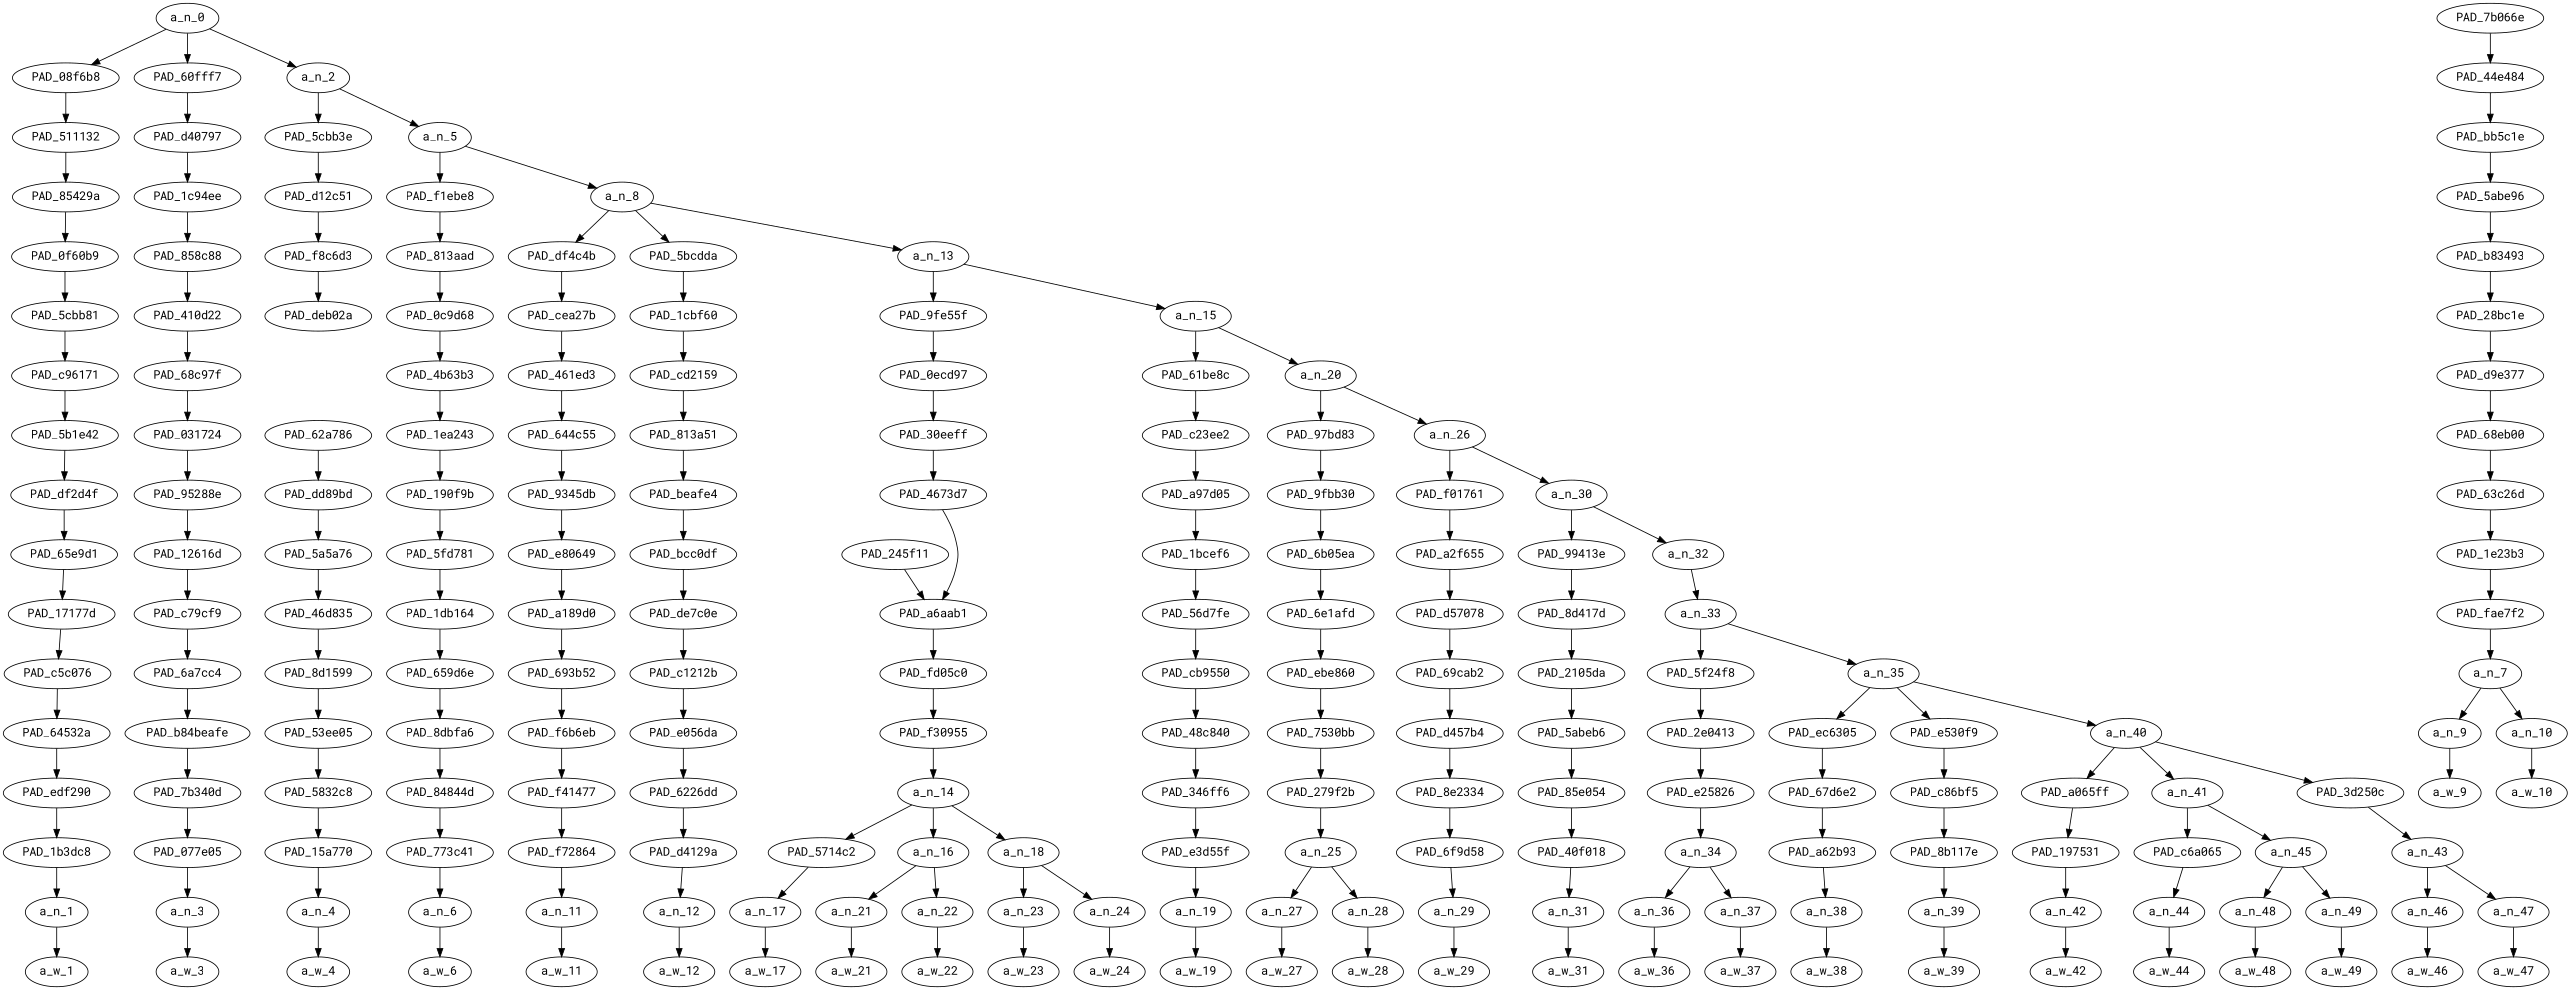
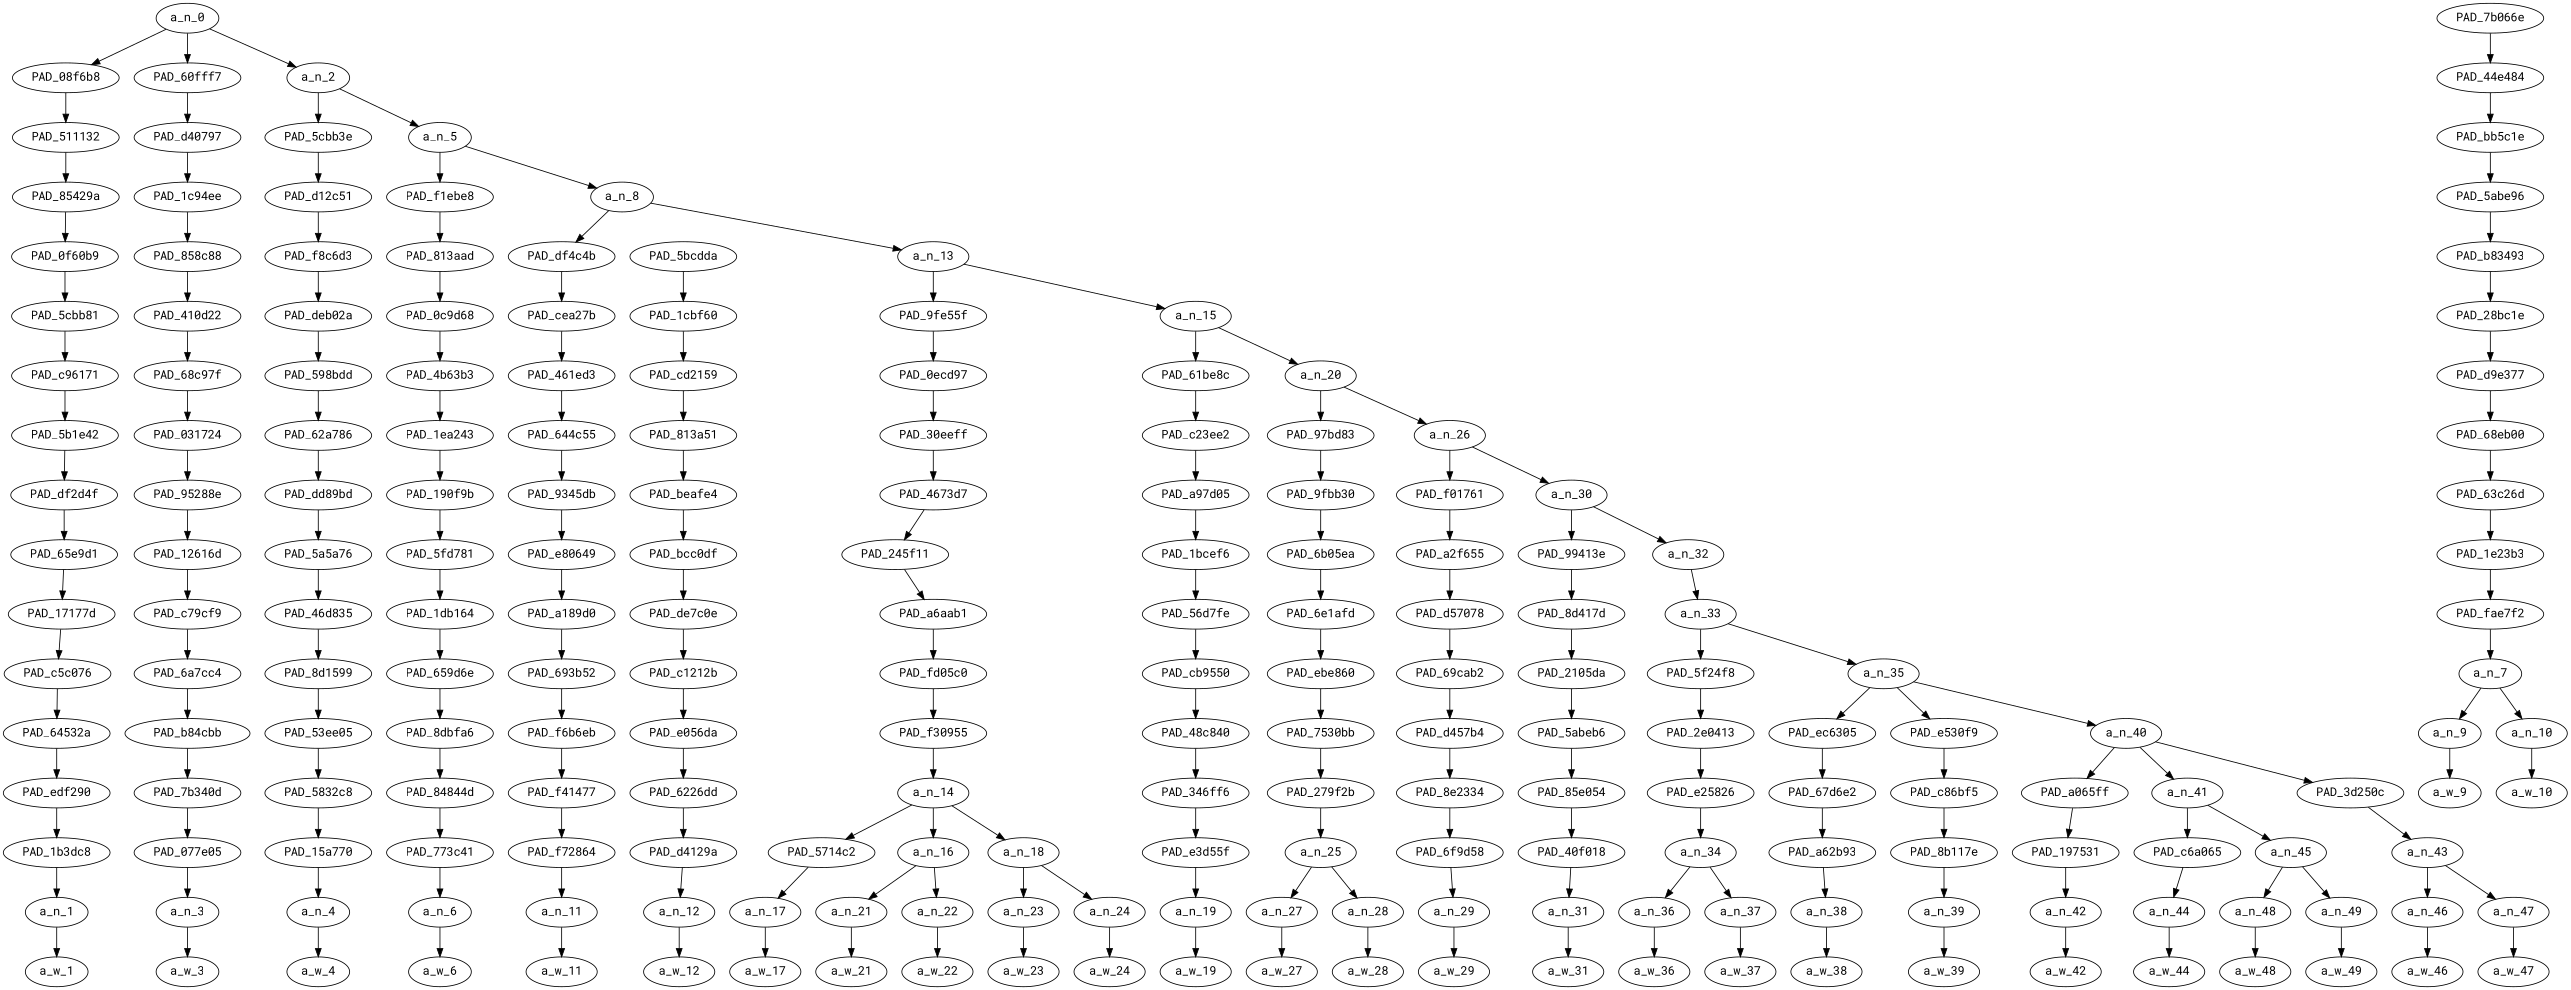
(649, 223) -> none
none -> (318, 376)
(958, 550) -> (917, 521)
(187, 733) -> (187, 733)
